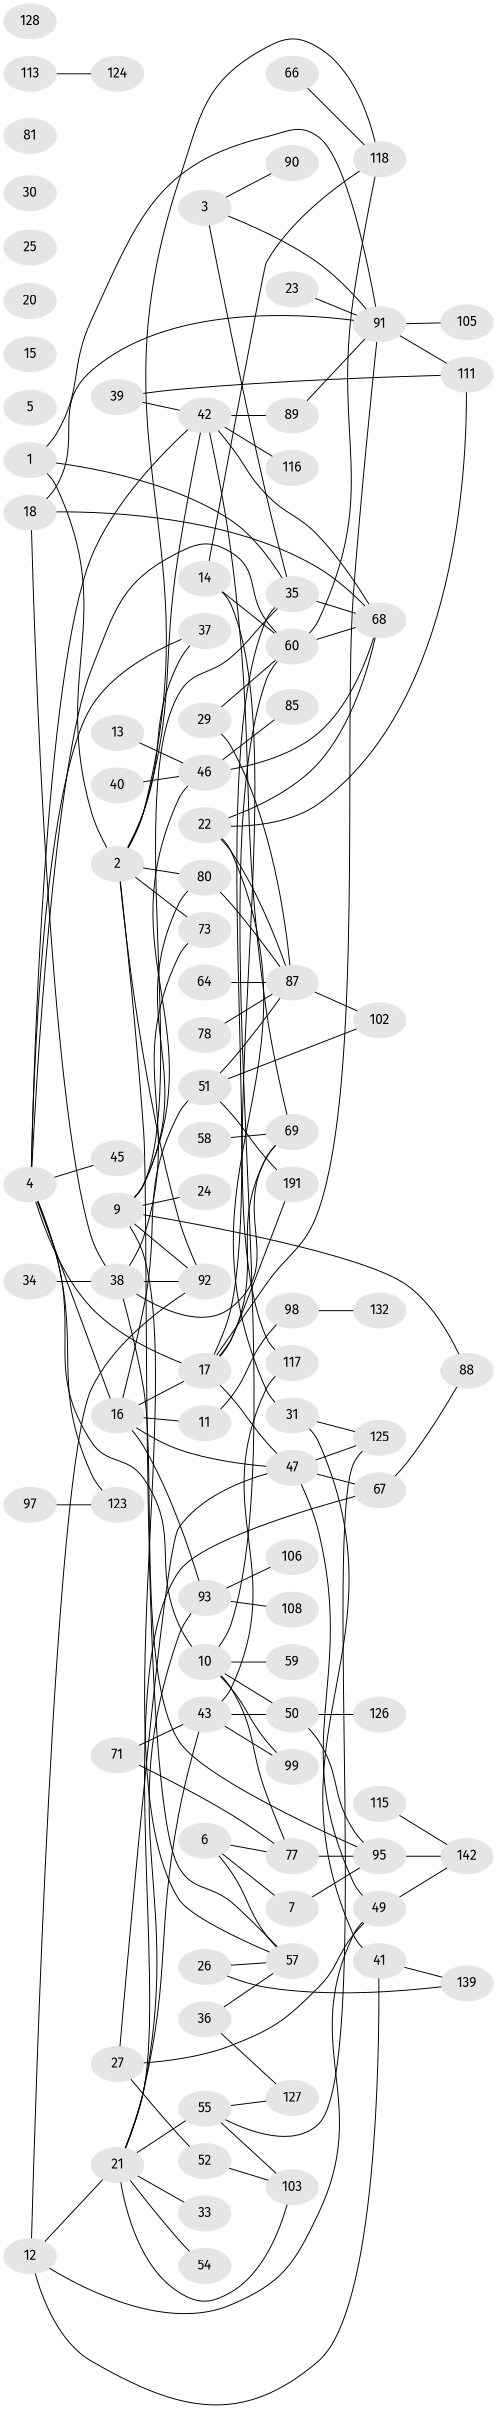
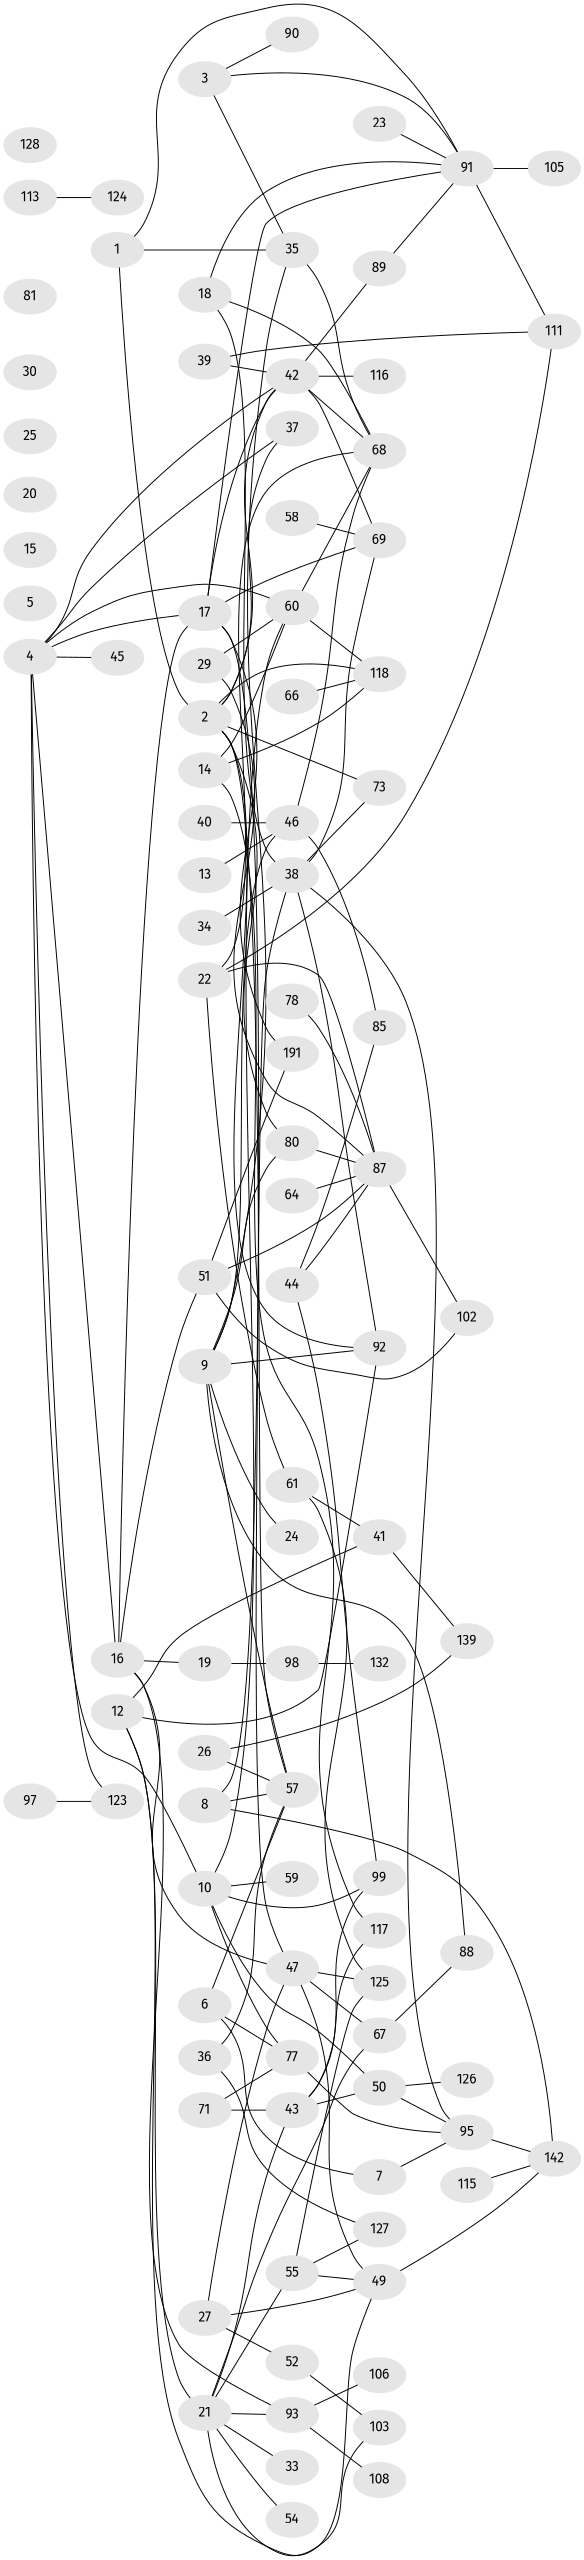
(239, 791) -> (231, 489)
none -> (292, 1285)
(292, 1415) -> (292, 1485)
(205, 1423) -> (205, 1663)
none -> (205, 1805)
(249, 2148) -> (336, 2278)
